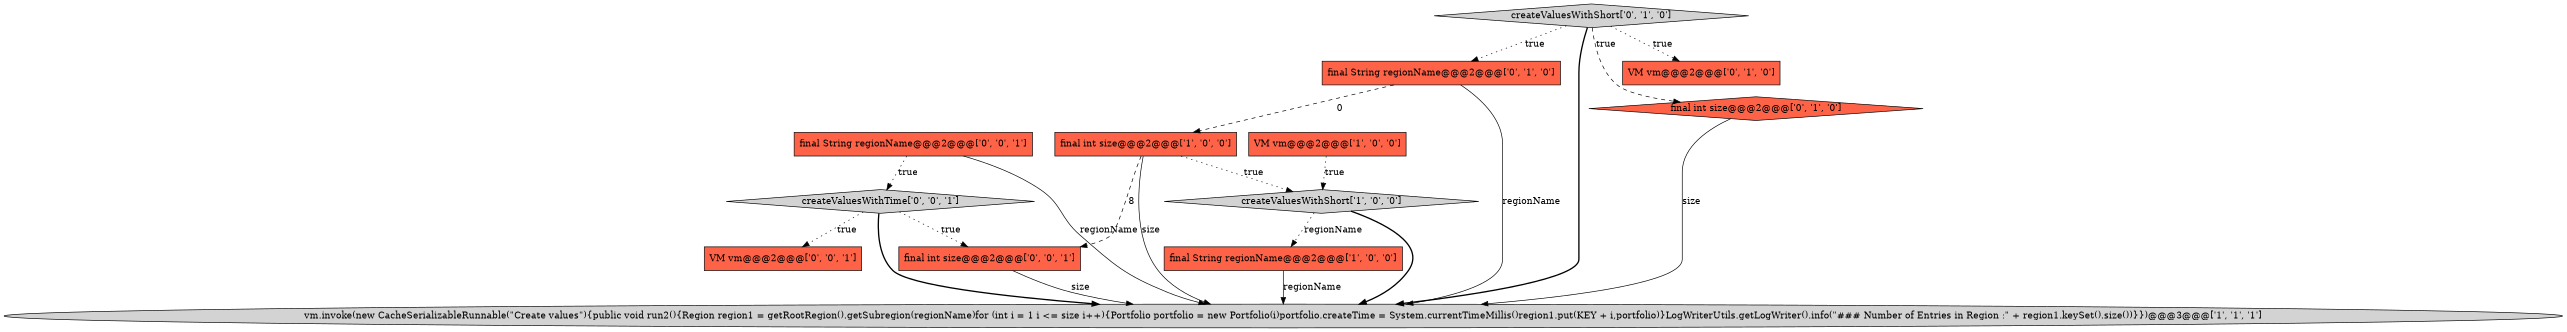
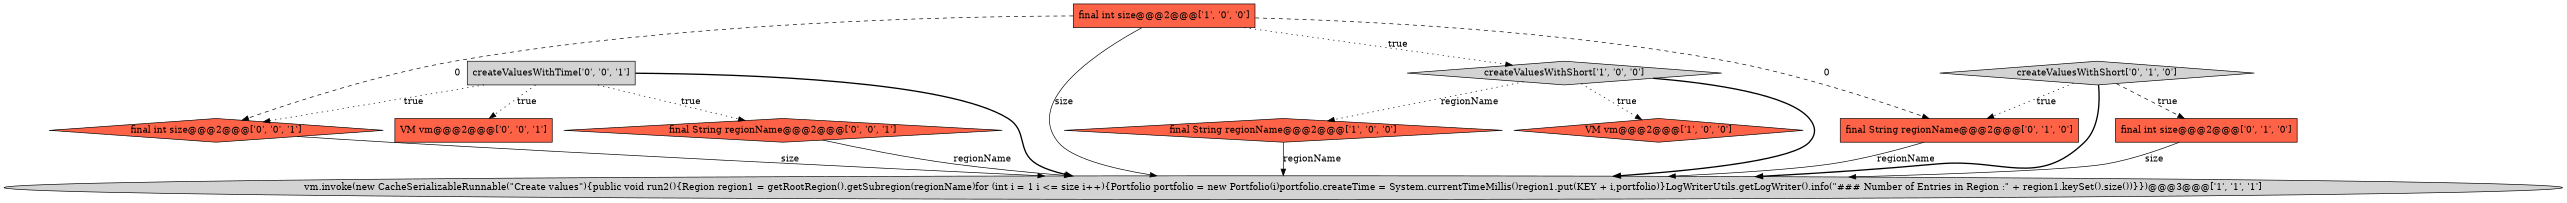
(1701, 73) -> none
(1297, 108) -> (1593, 41)
(1756, 109) -> (2206, 130)
(913, 144) -> (783, 130)
(1327, 144) -> (1659, 130)
(898, 170) -> (668, 102)
(1325, 170) -> (1609, 100)
(880, 201) -> (551, 73)
(1132, 201) -> (458, 73)
(990, 259) -> (216, 130)
(1283, 259) -> (1283, 130)
